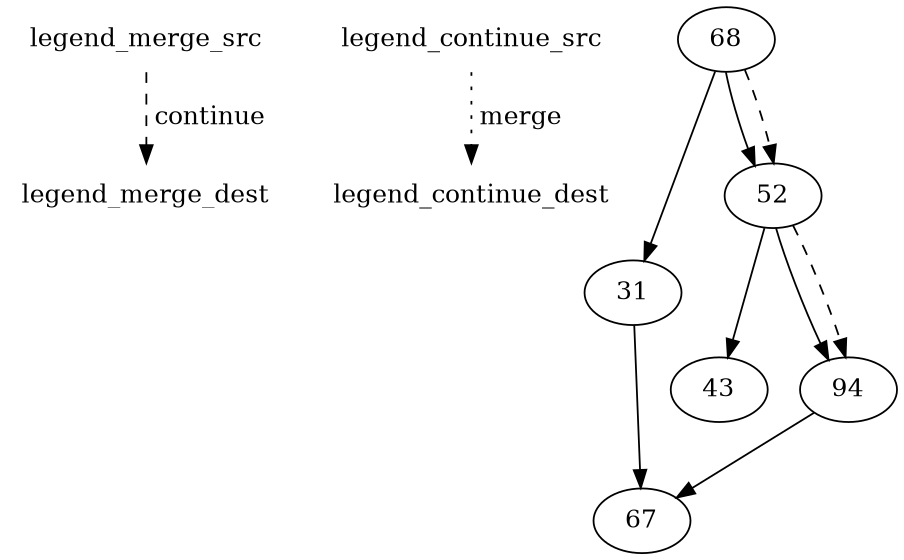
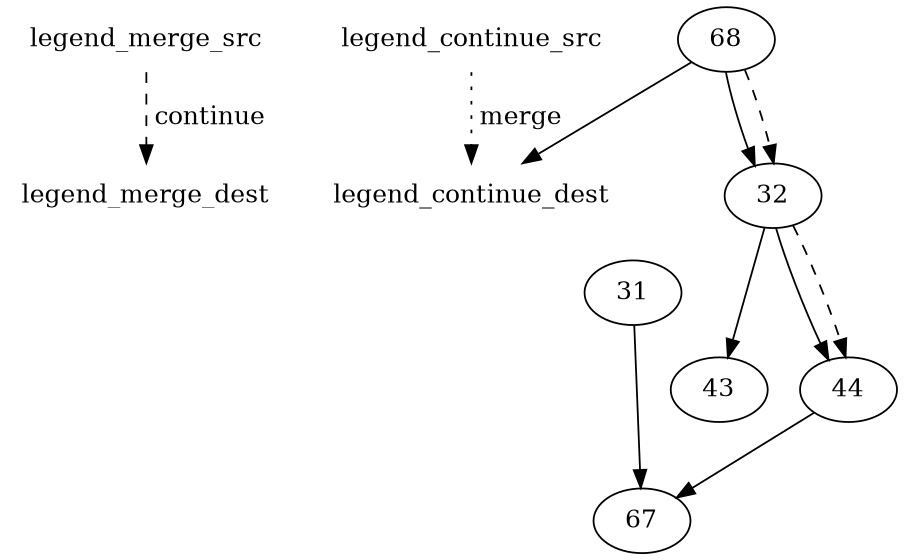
(683, 157) -> (615, 108)
(773, 196) -> (773, 196)
(849, 390) -> (849, 390)
